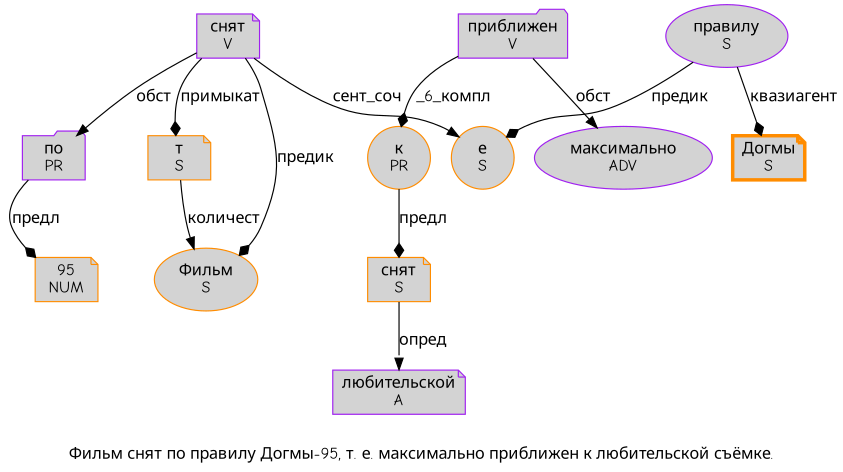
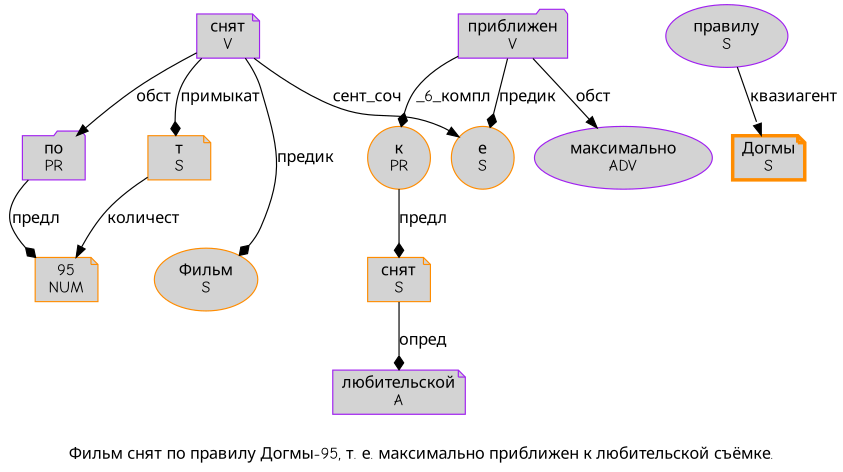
(747, 94) -> (747, 94)
(610, 108) -> (501, 86)
(184, 209) -> (110, 207)
(399, 329) -> (399, 329)
